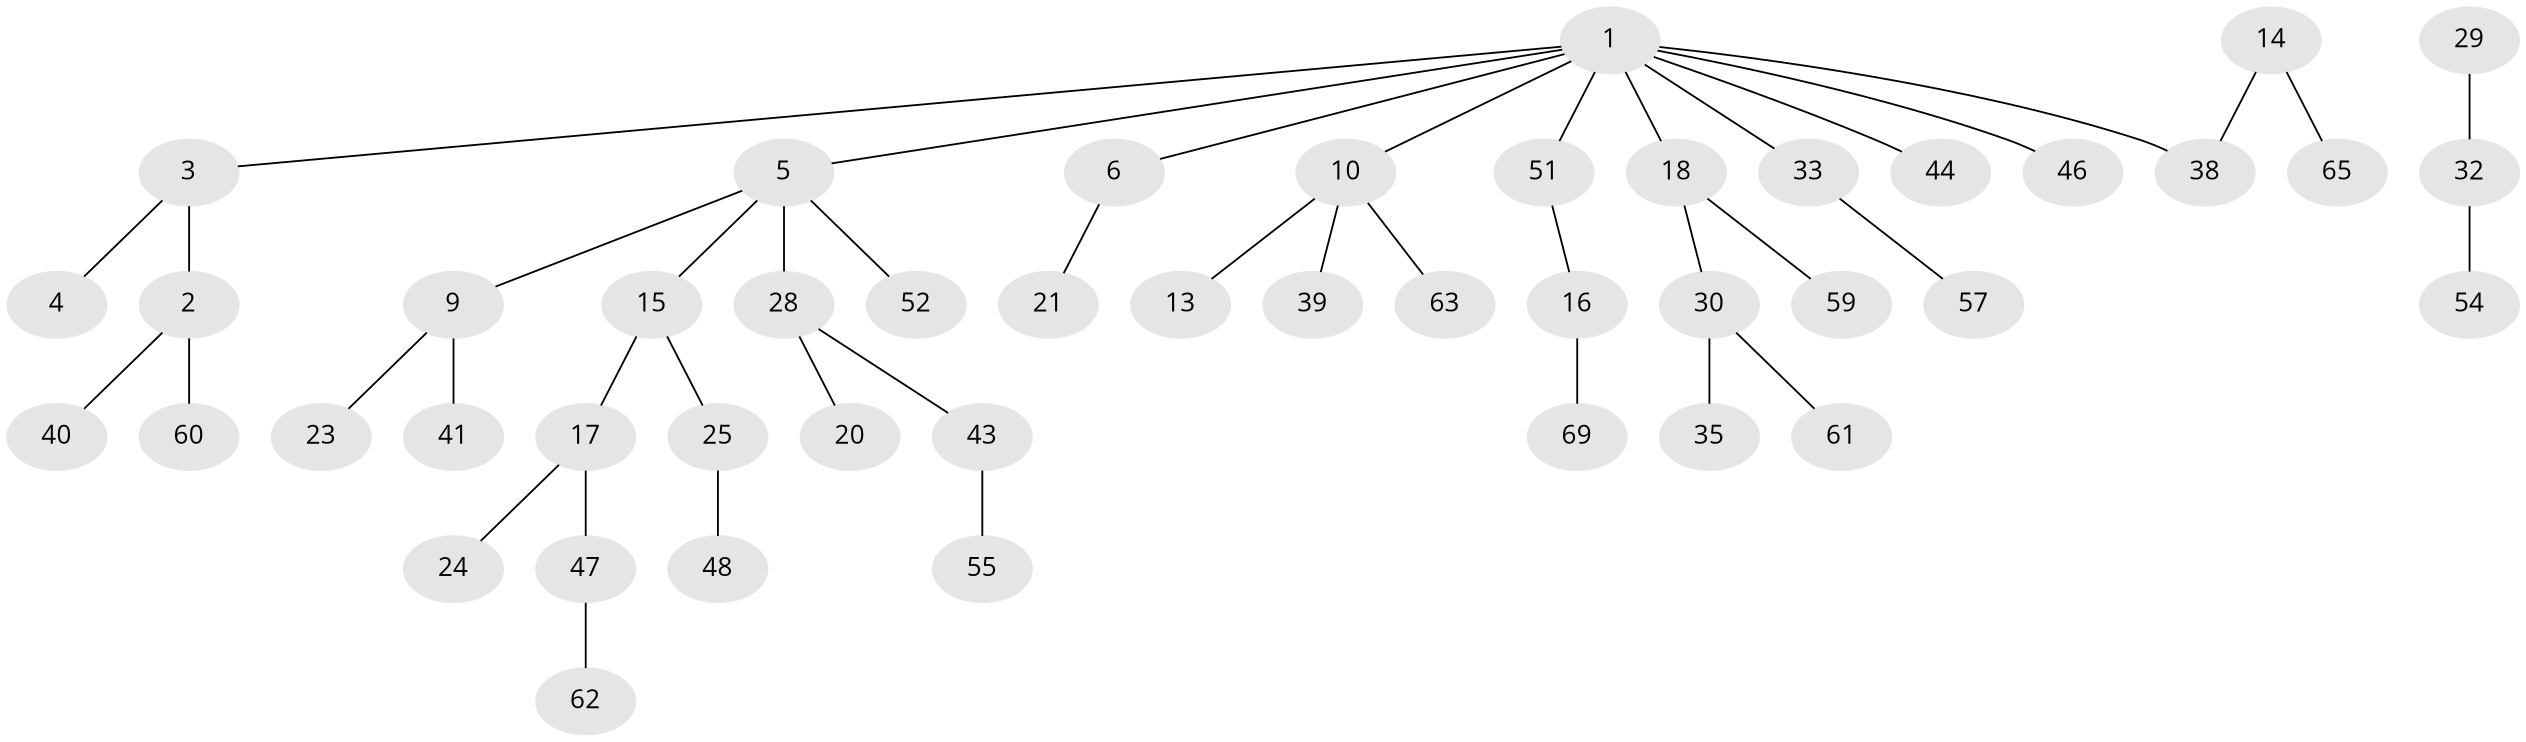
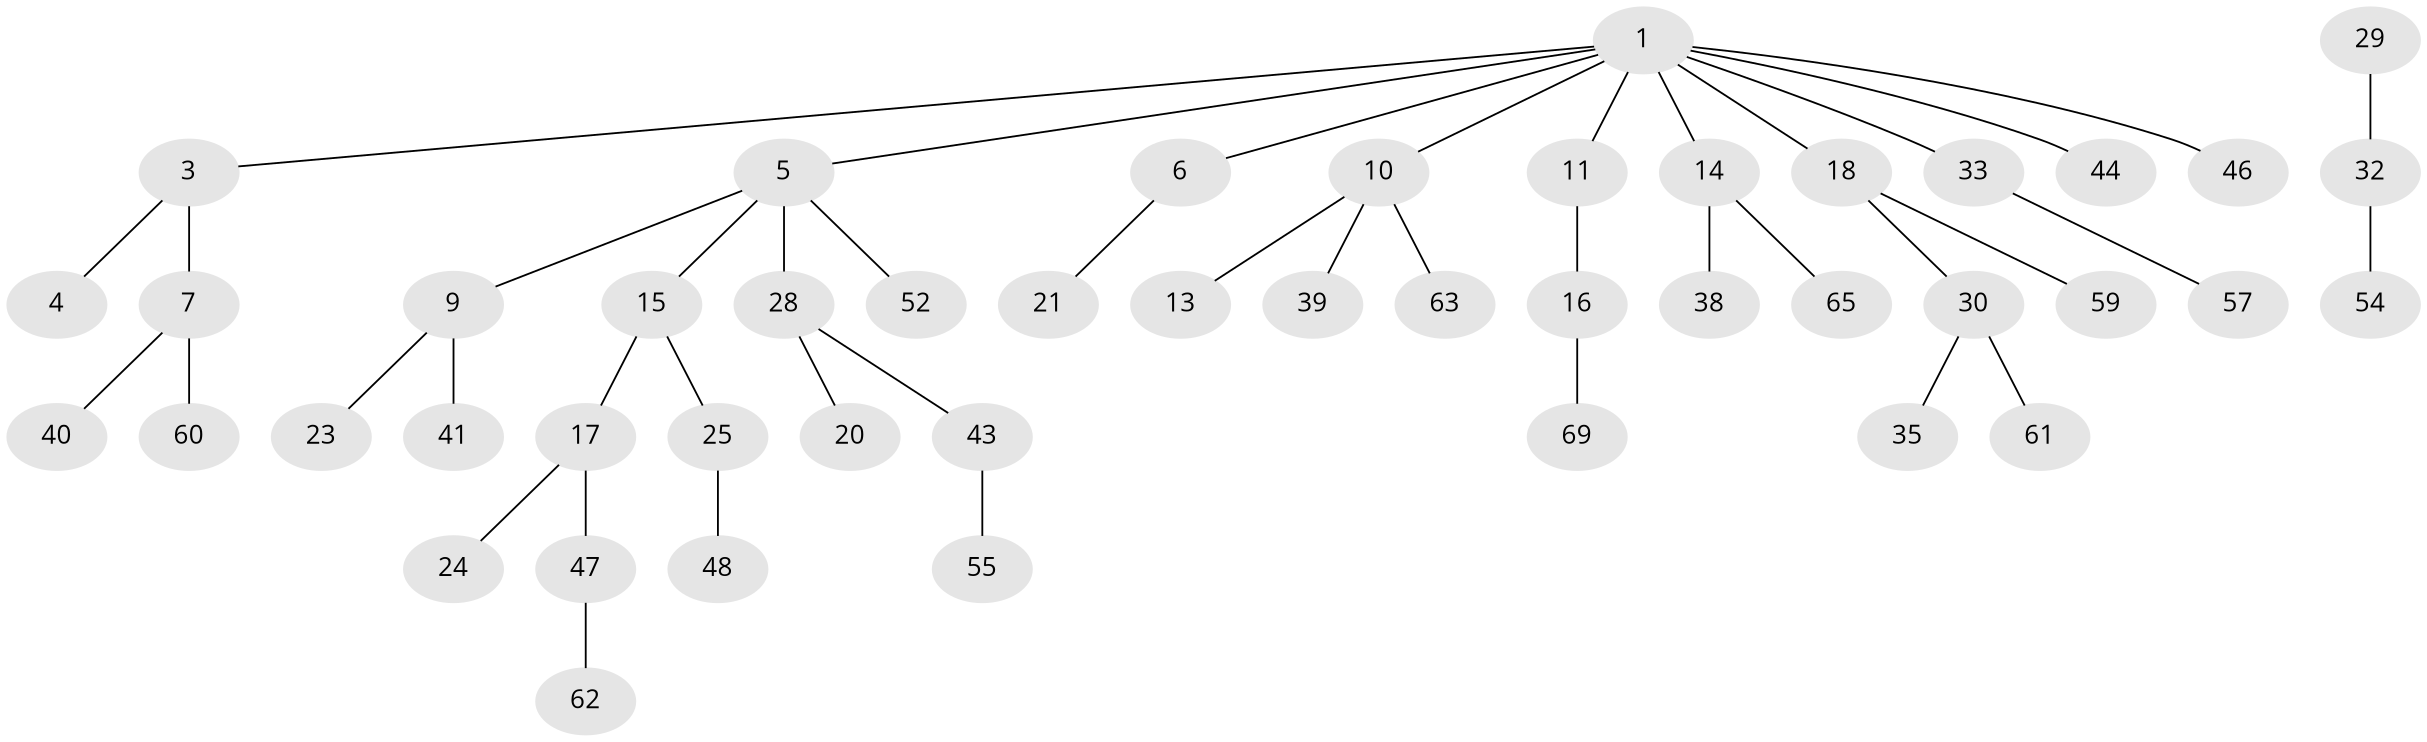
(1916, 85) -> (1676, 107)
(1544, 173) -> (1577, 173)
(189, 305) -> (189, 305)
